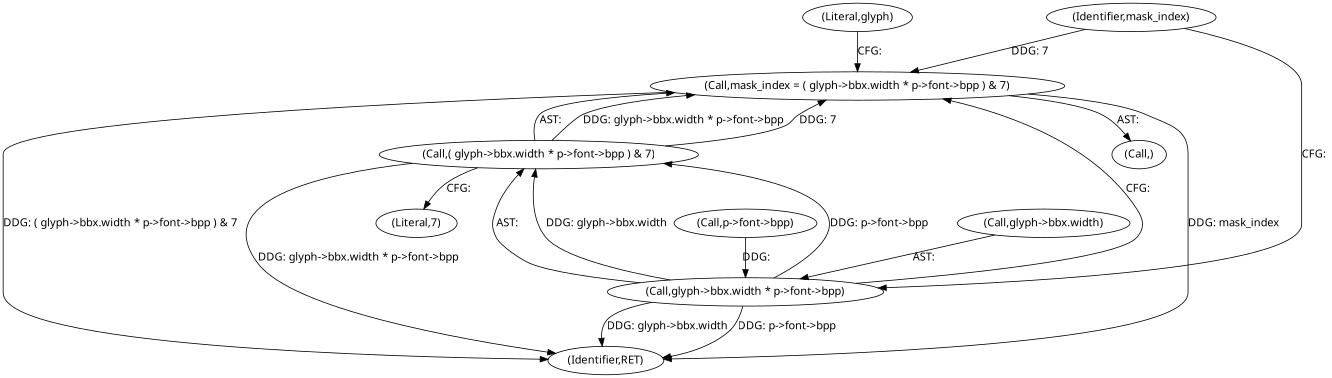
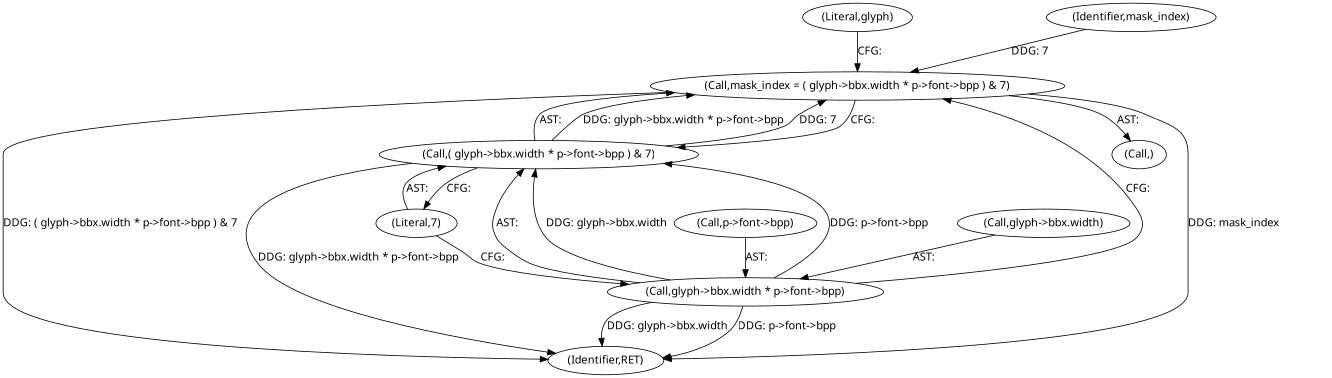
none -> (779, 139)
none -> (409, 180)
(1235, 256) -> (524, 273)
(758, 258) -> (758, 258)
